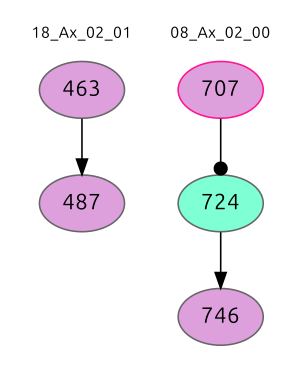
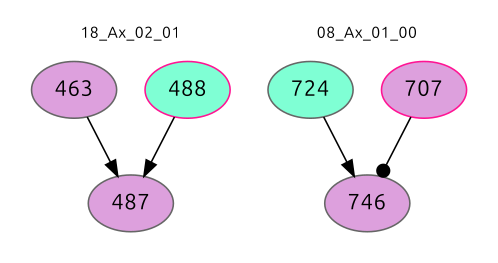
(221, 34) -> (367, 34)
none -> (188, 90)
(221, 140) -> (399, 141)
